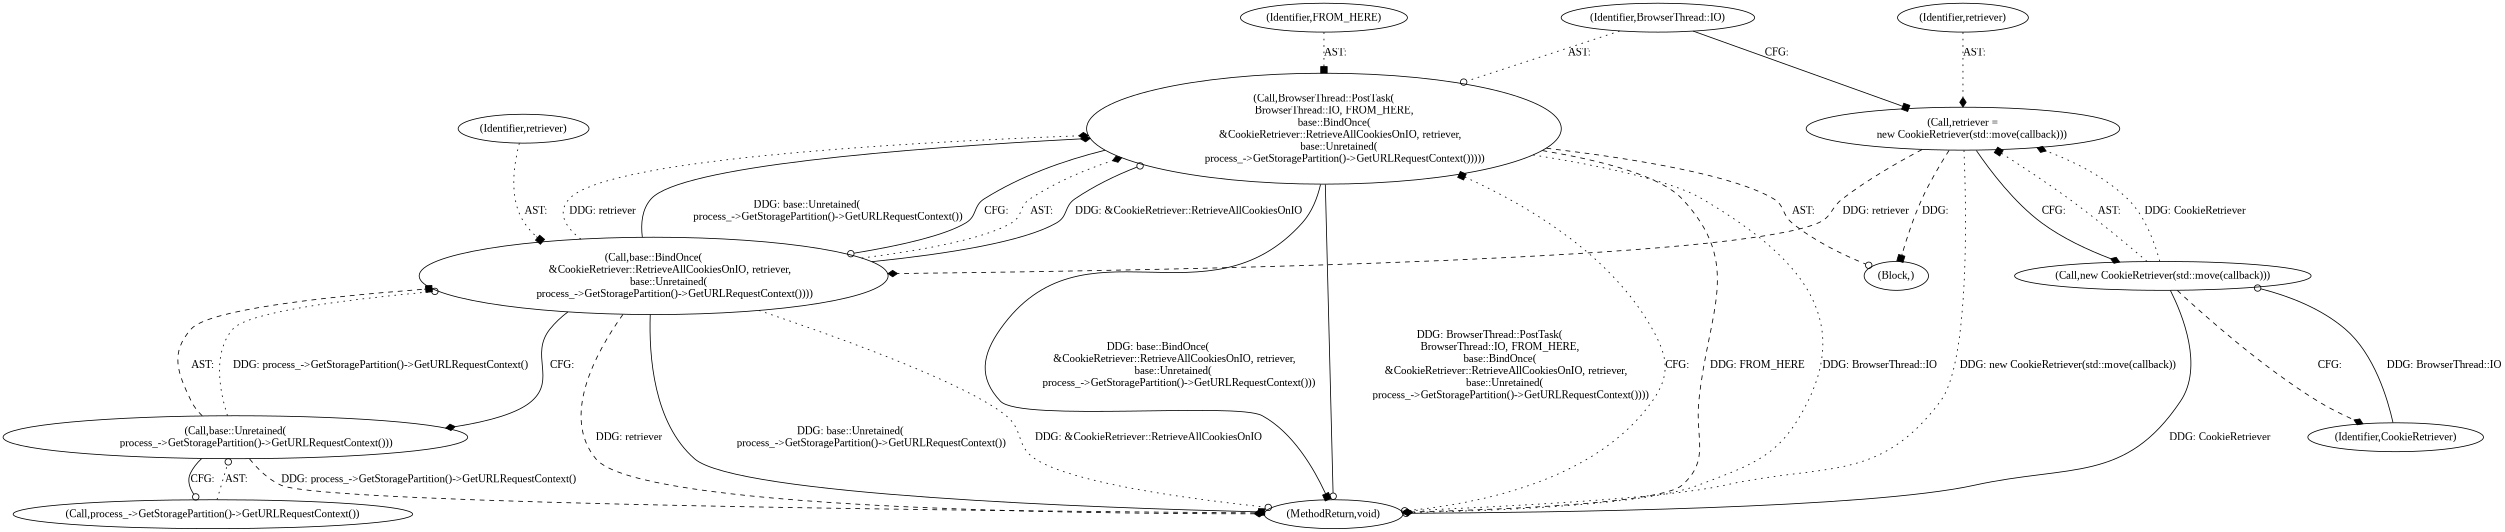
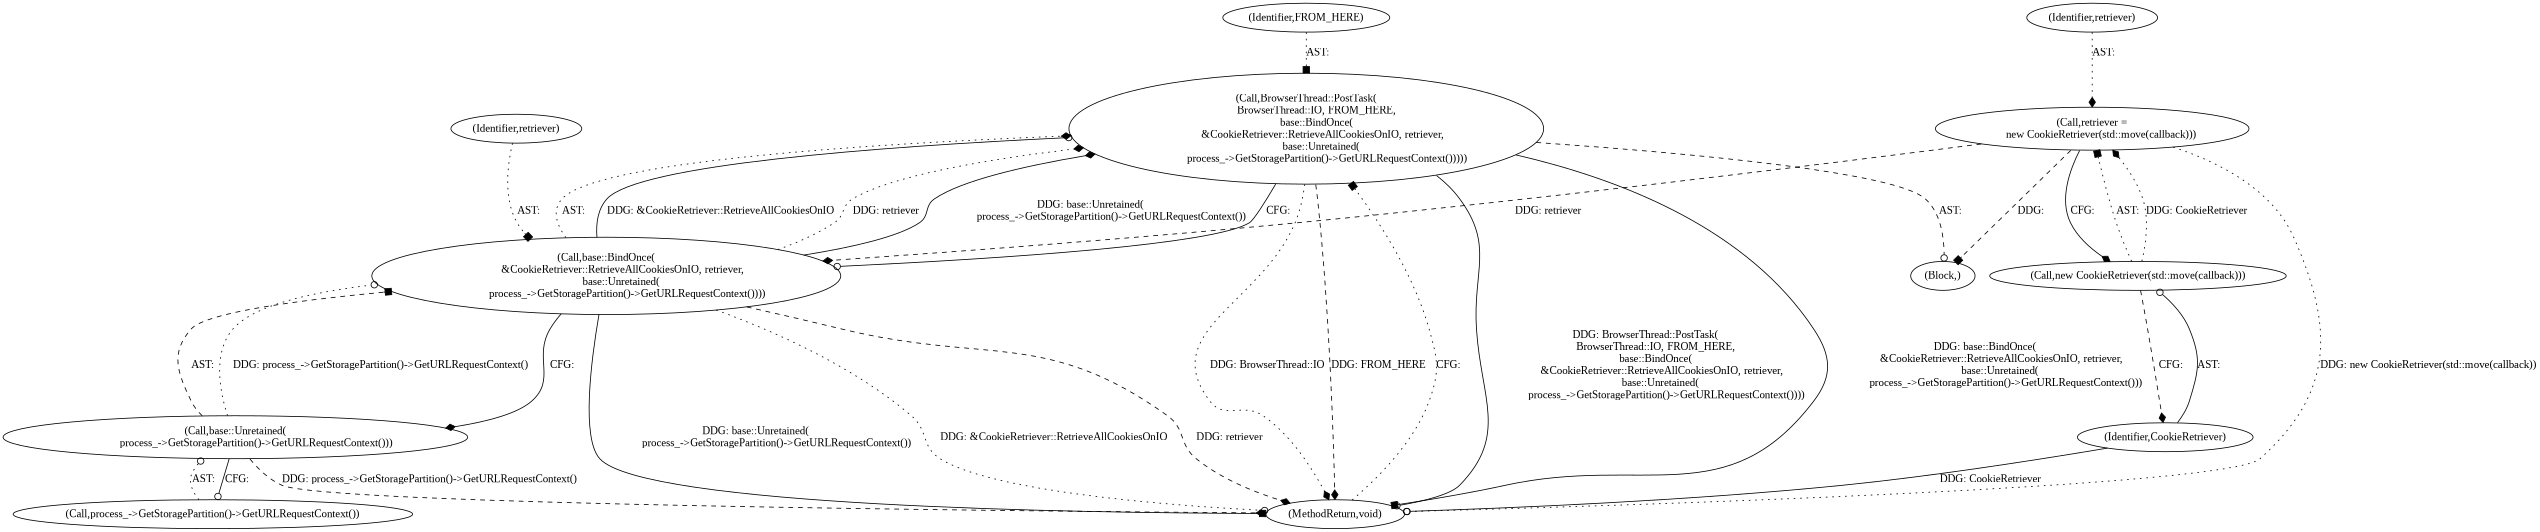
(1658, 18) -> none
(2444, 365) -> (2211, 365)
(1866, 499) -> (1760, 493)
